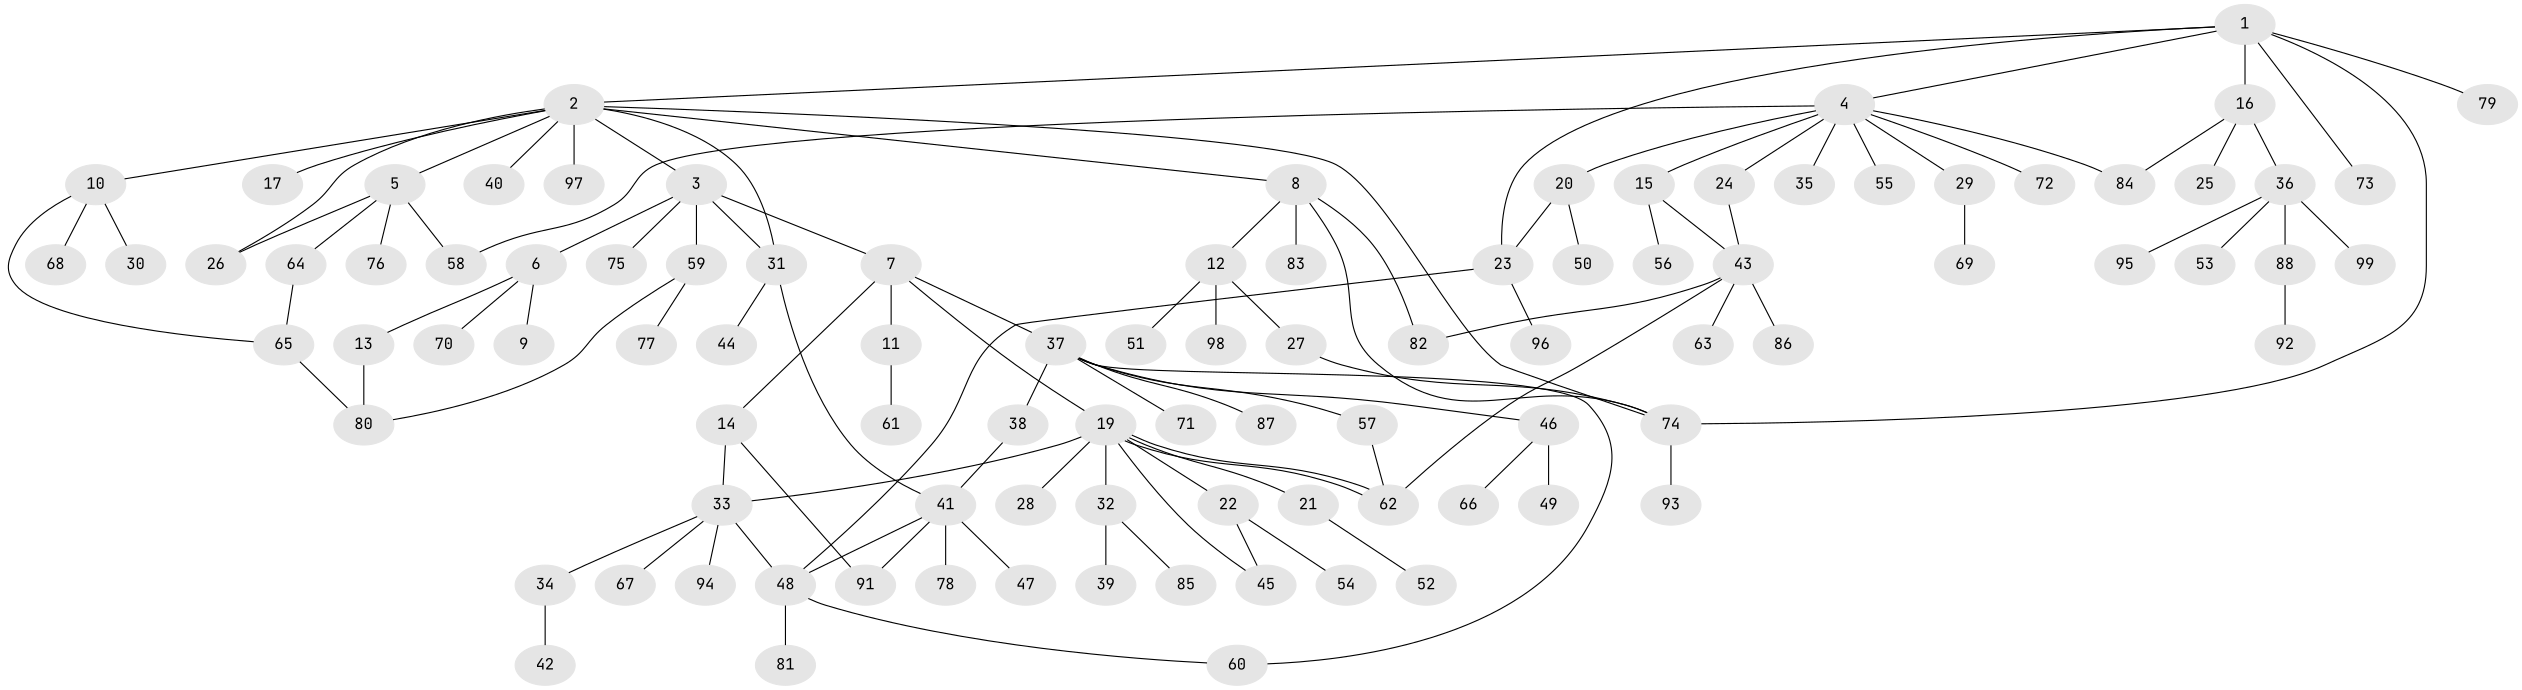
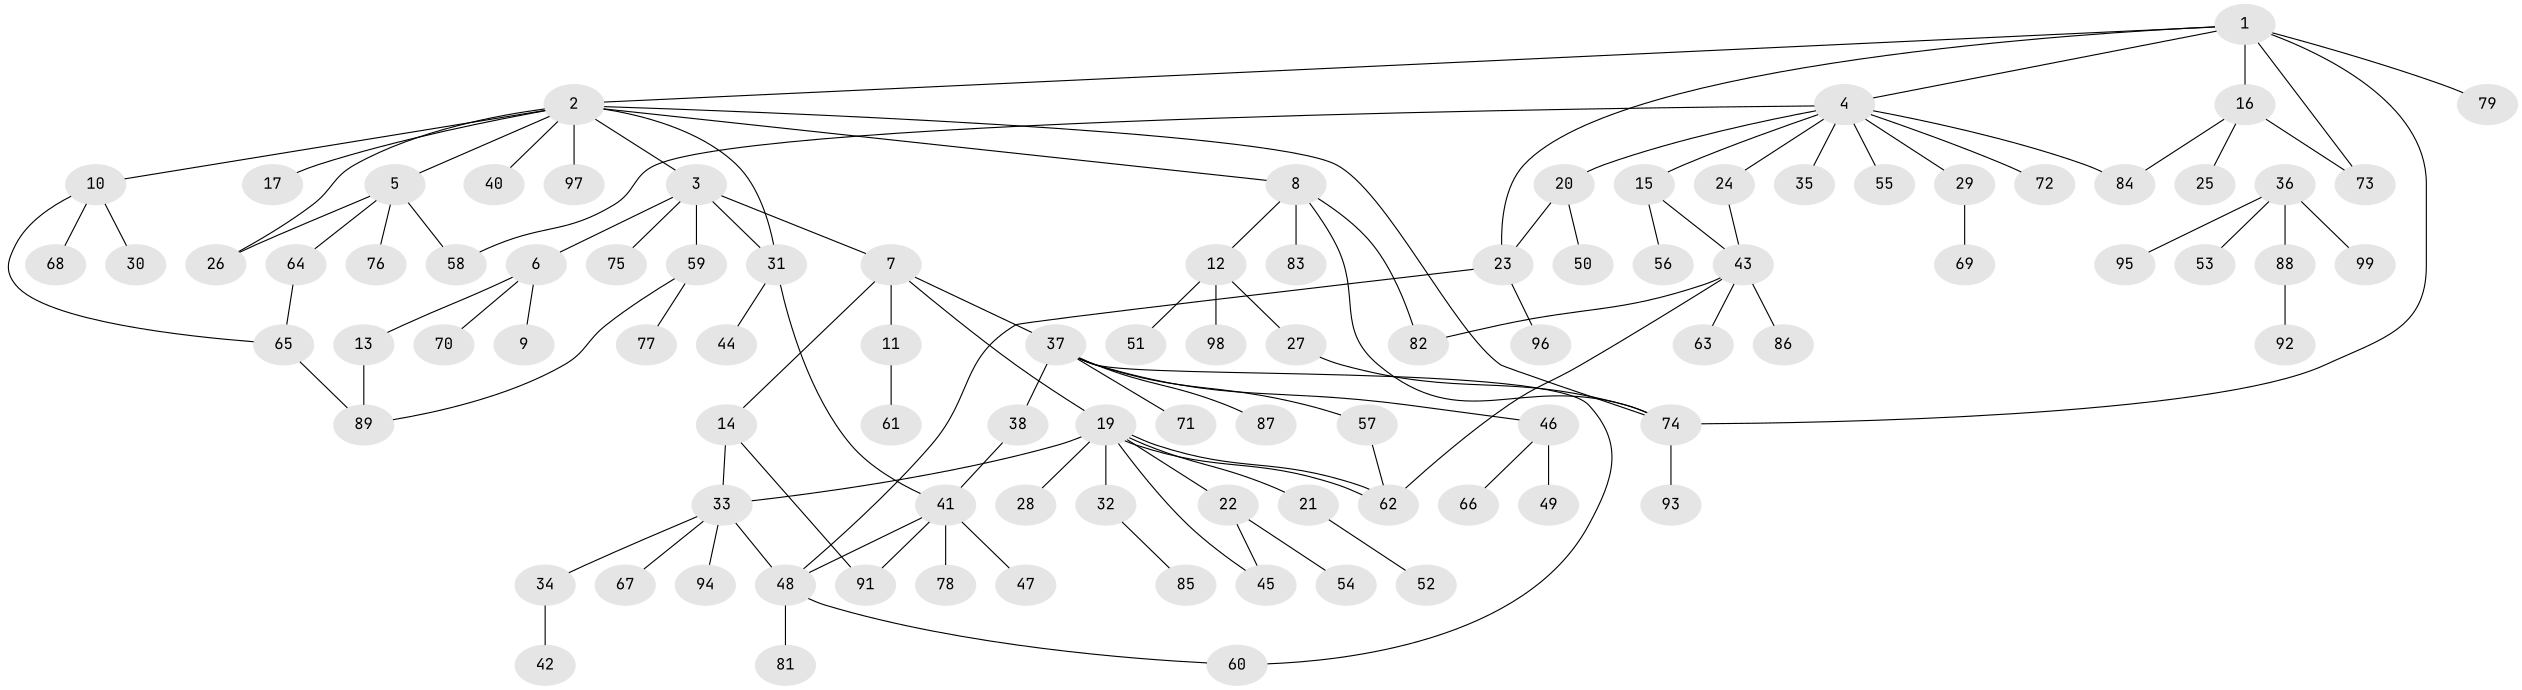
(2265, 145) -> (2305, 145)
(364, 425) -> (364, 425)
(1106, 585) -> none
